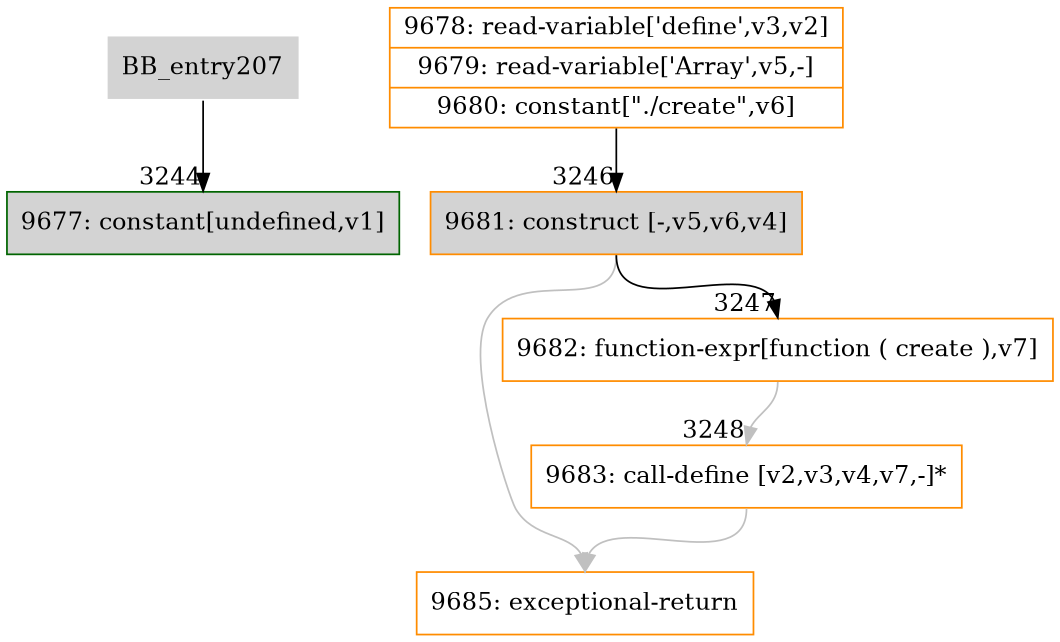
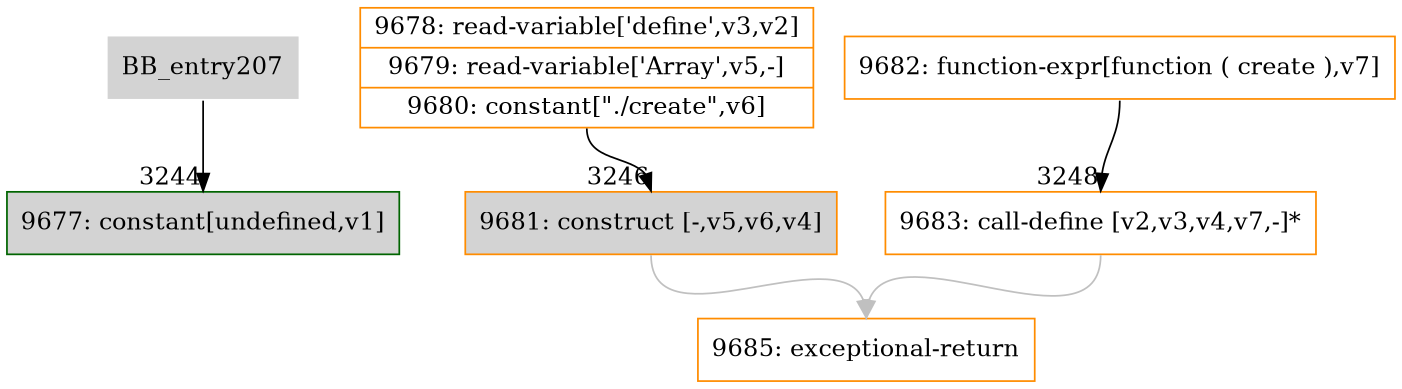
(688, 287) -> none
(768, 407) -> (1113, 137)
